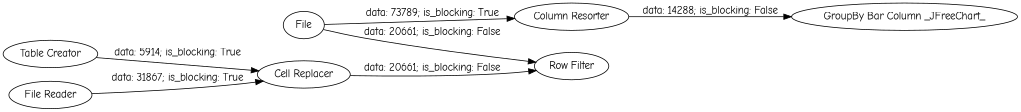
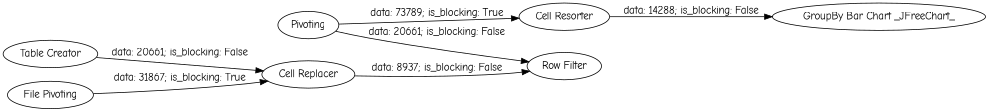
(572, 17) -> (564, 17)
(905, 17) -> (879, 17)
(304, 25) -> (308, 25)
(178, 53) -> (180, 53)
(432, 68) -> (437, 68)
(50, 95) -> (50, 95)
